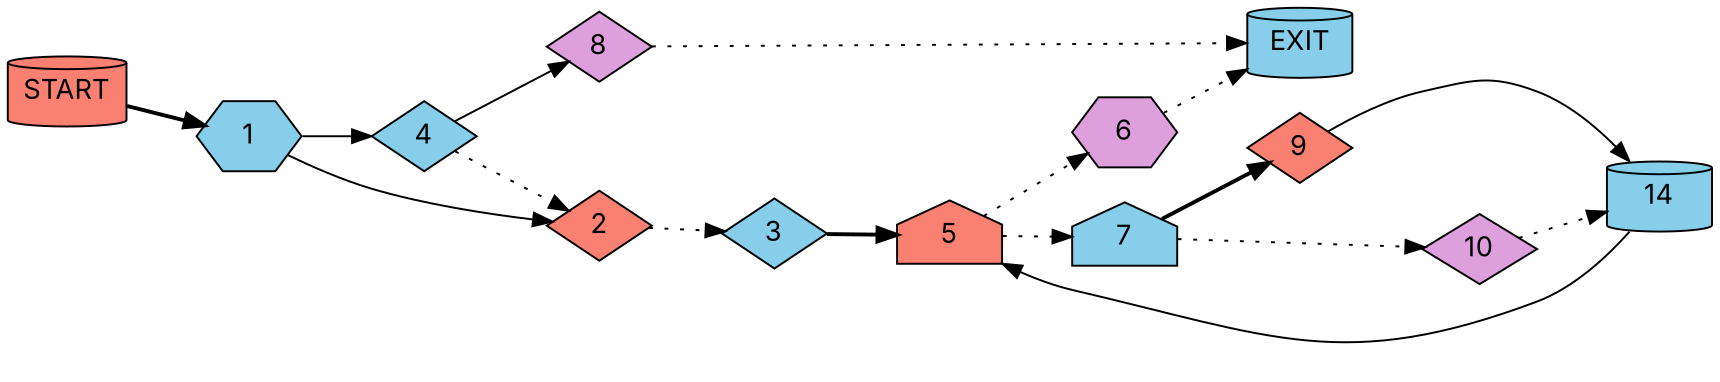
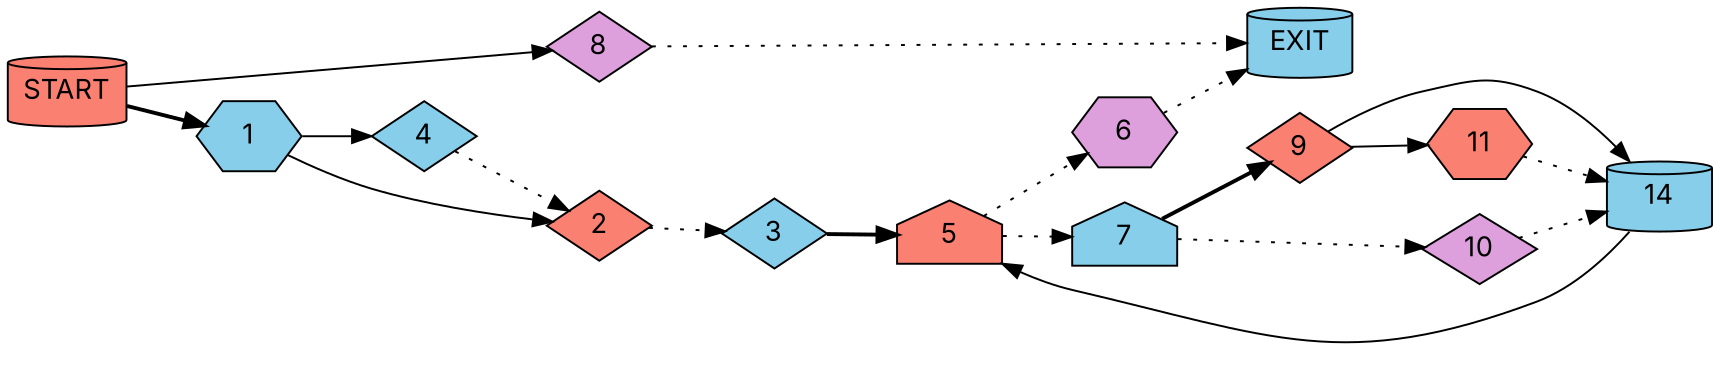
(503, 96) -> (330, 69)
none -> (1480, 144)
